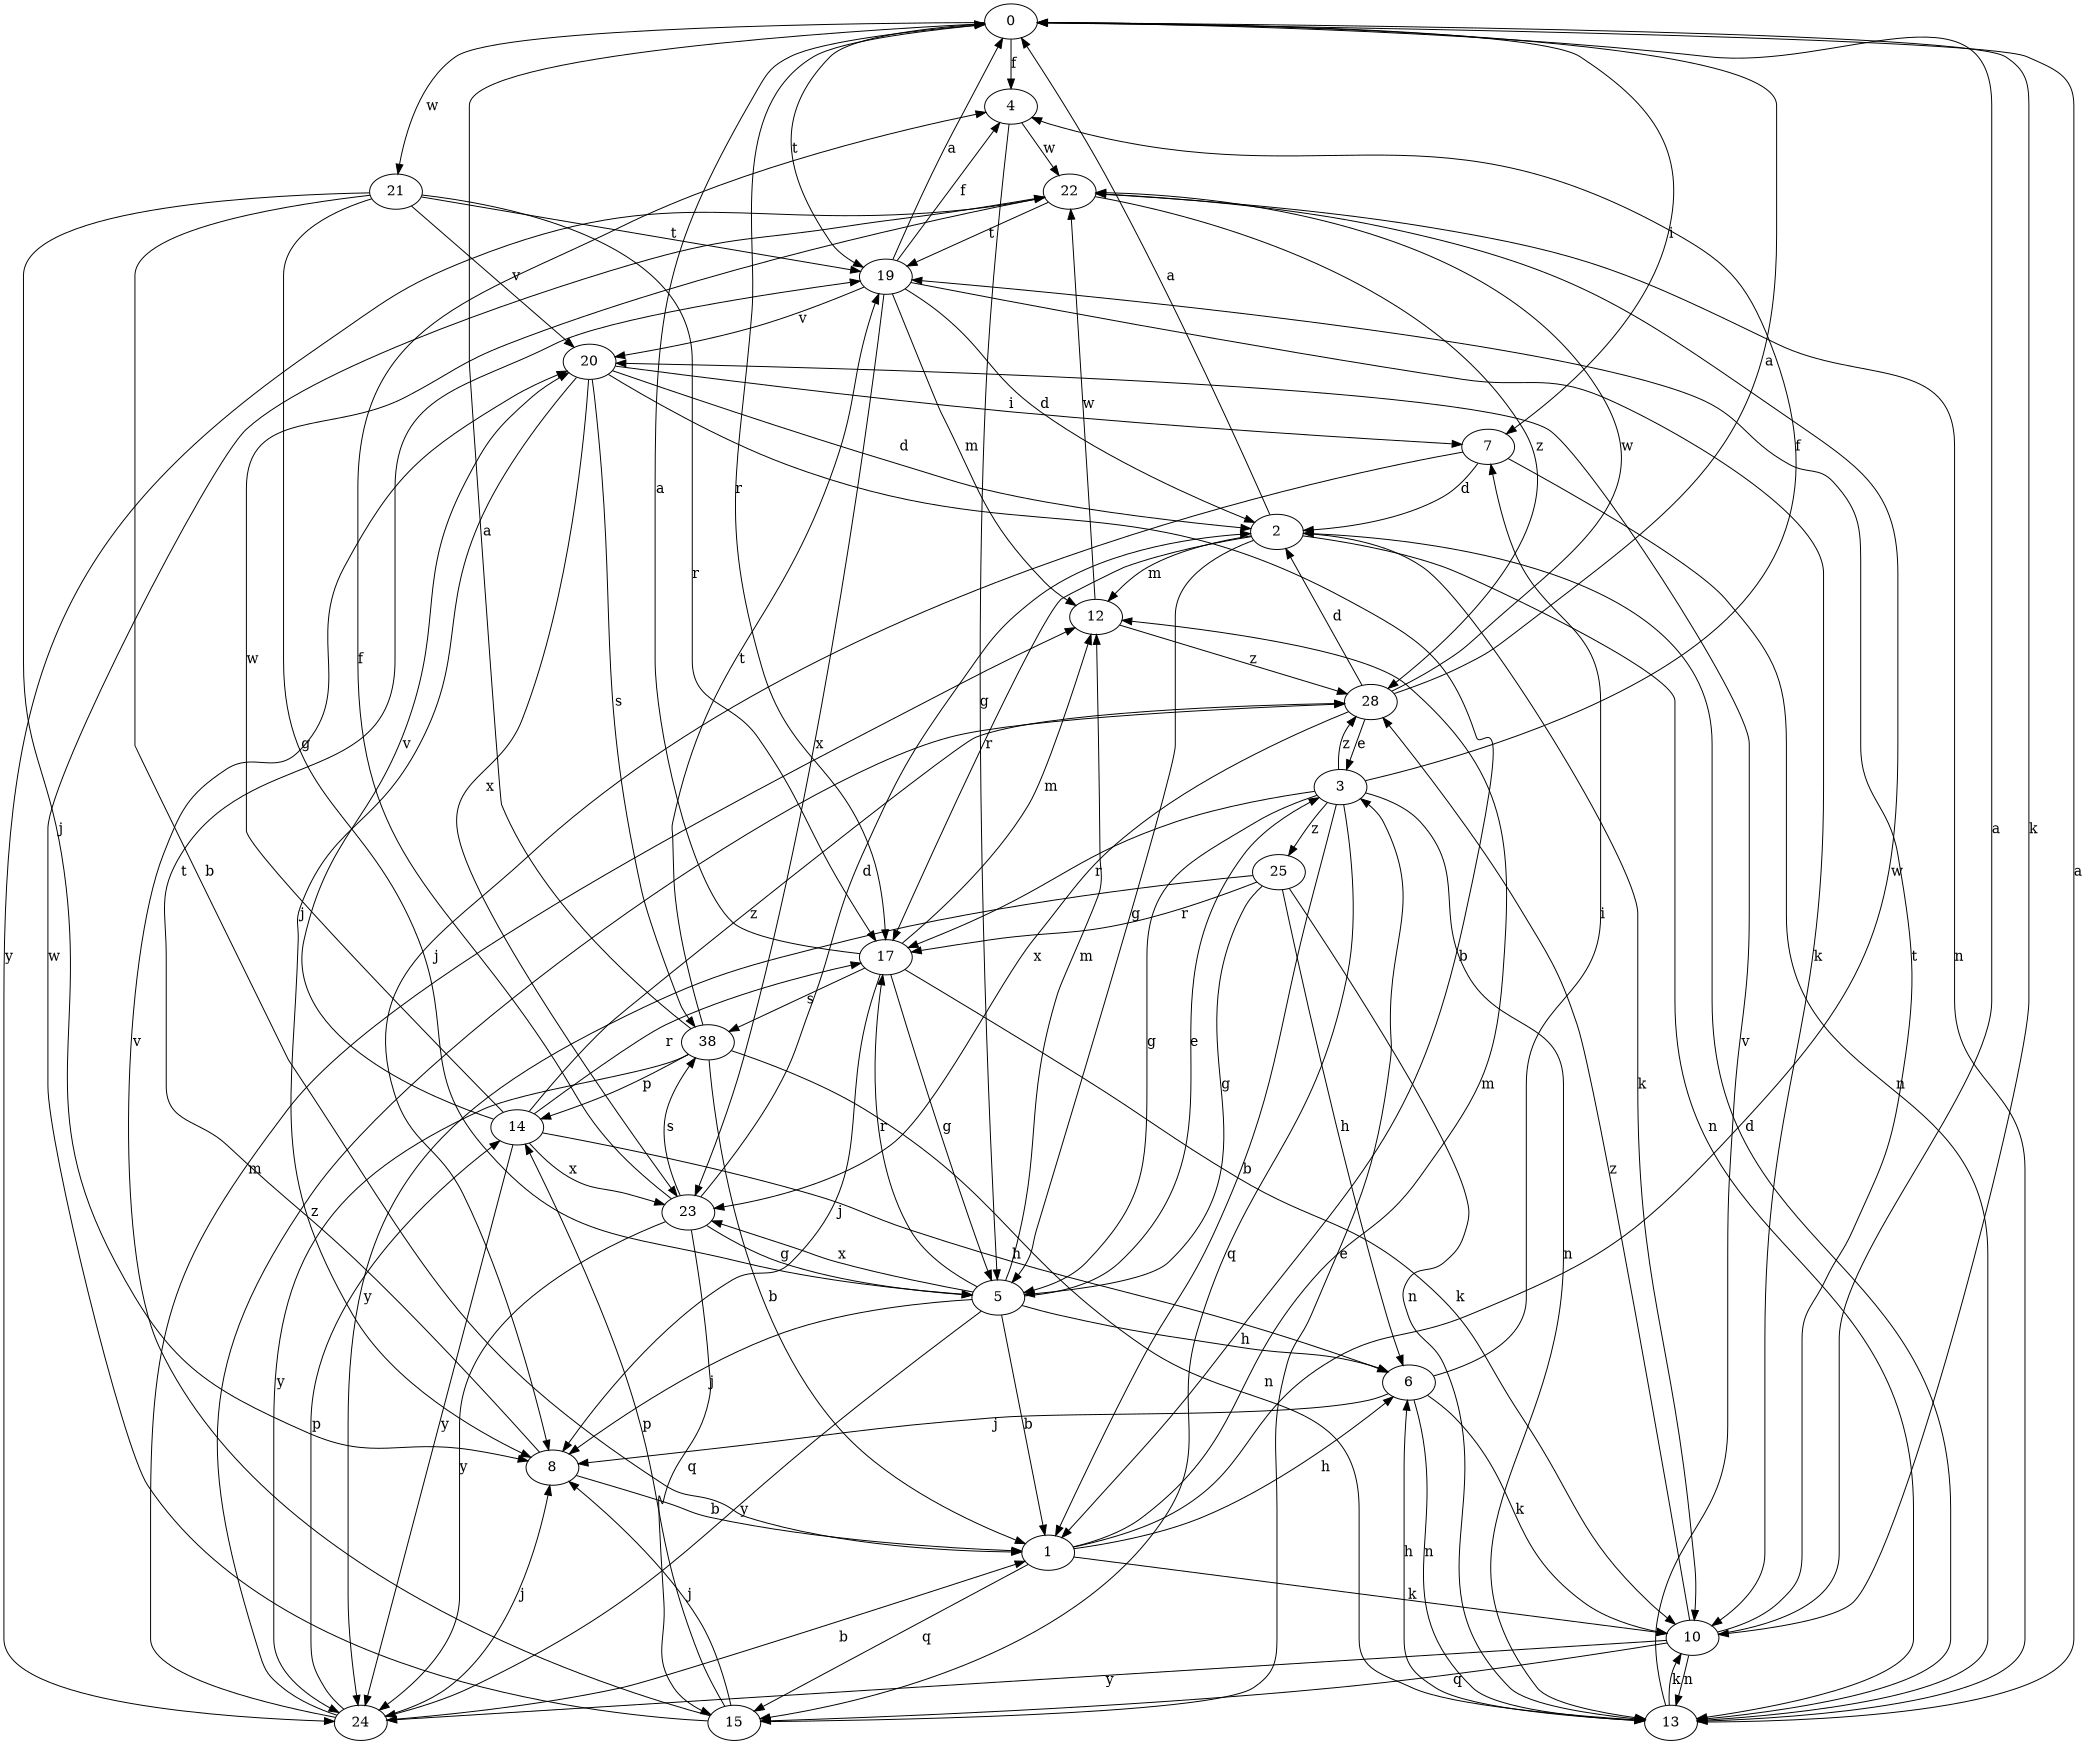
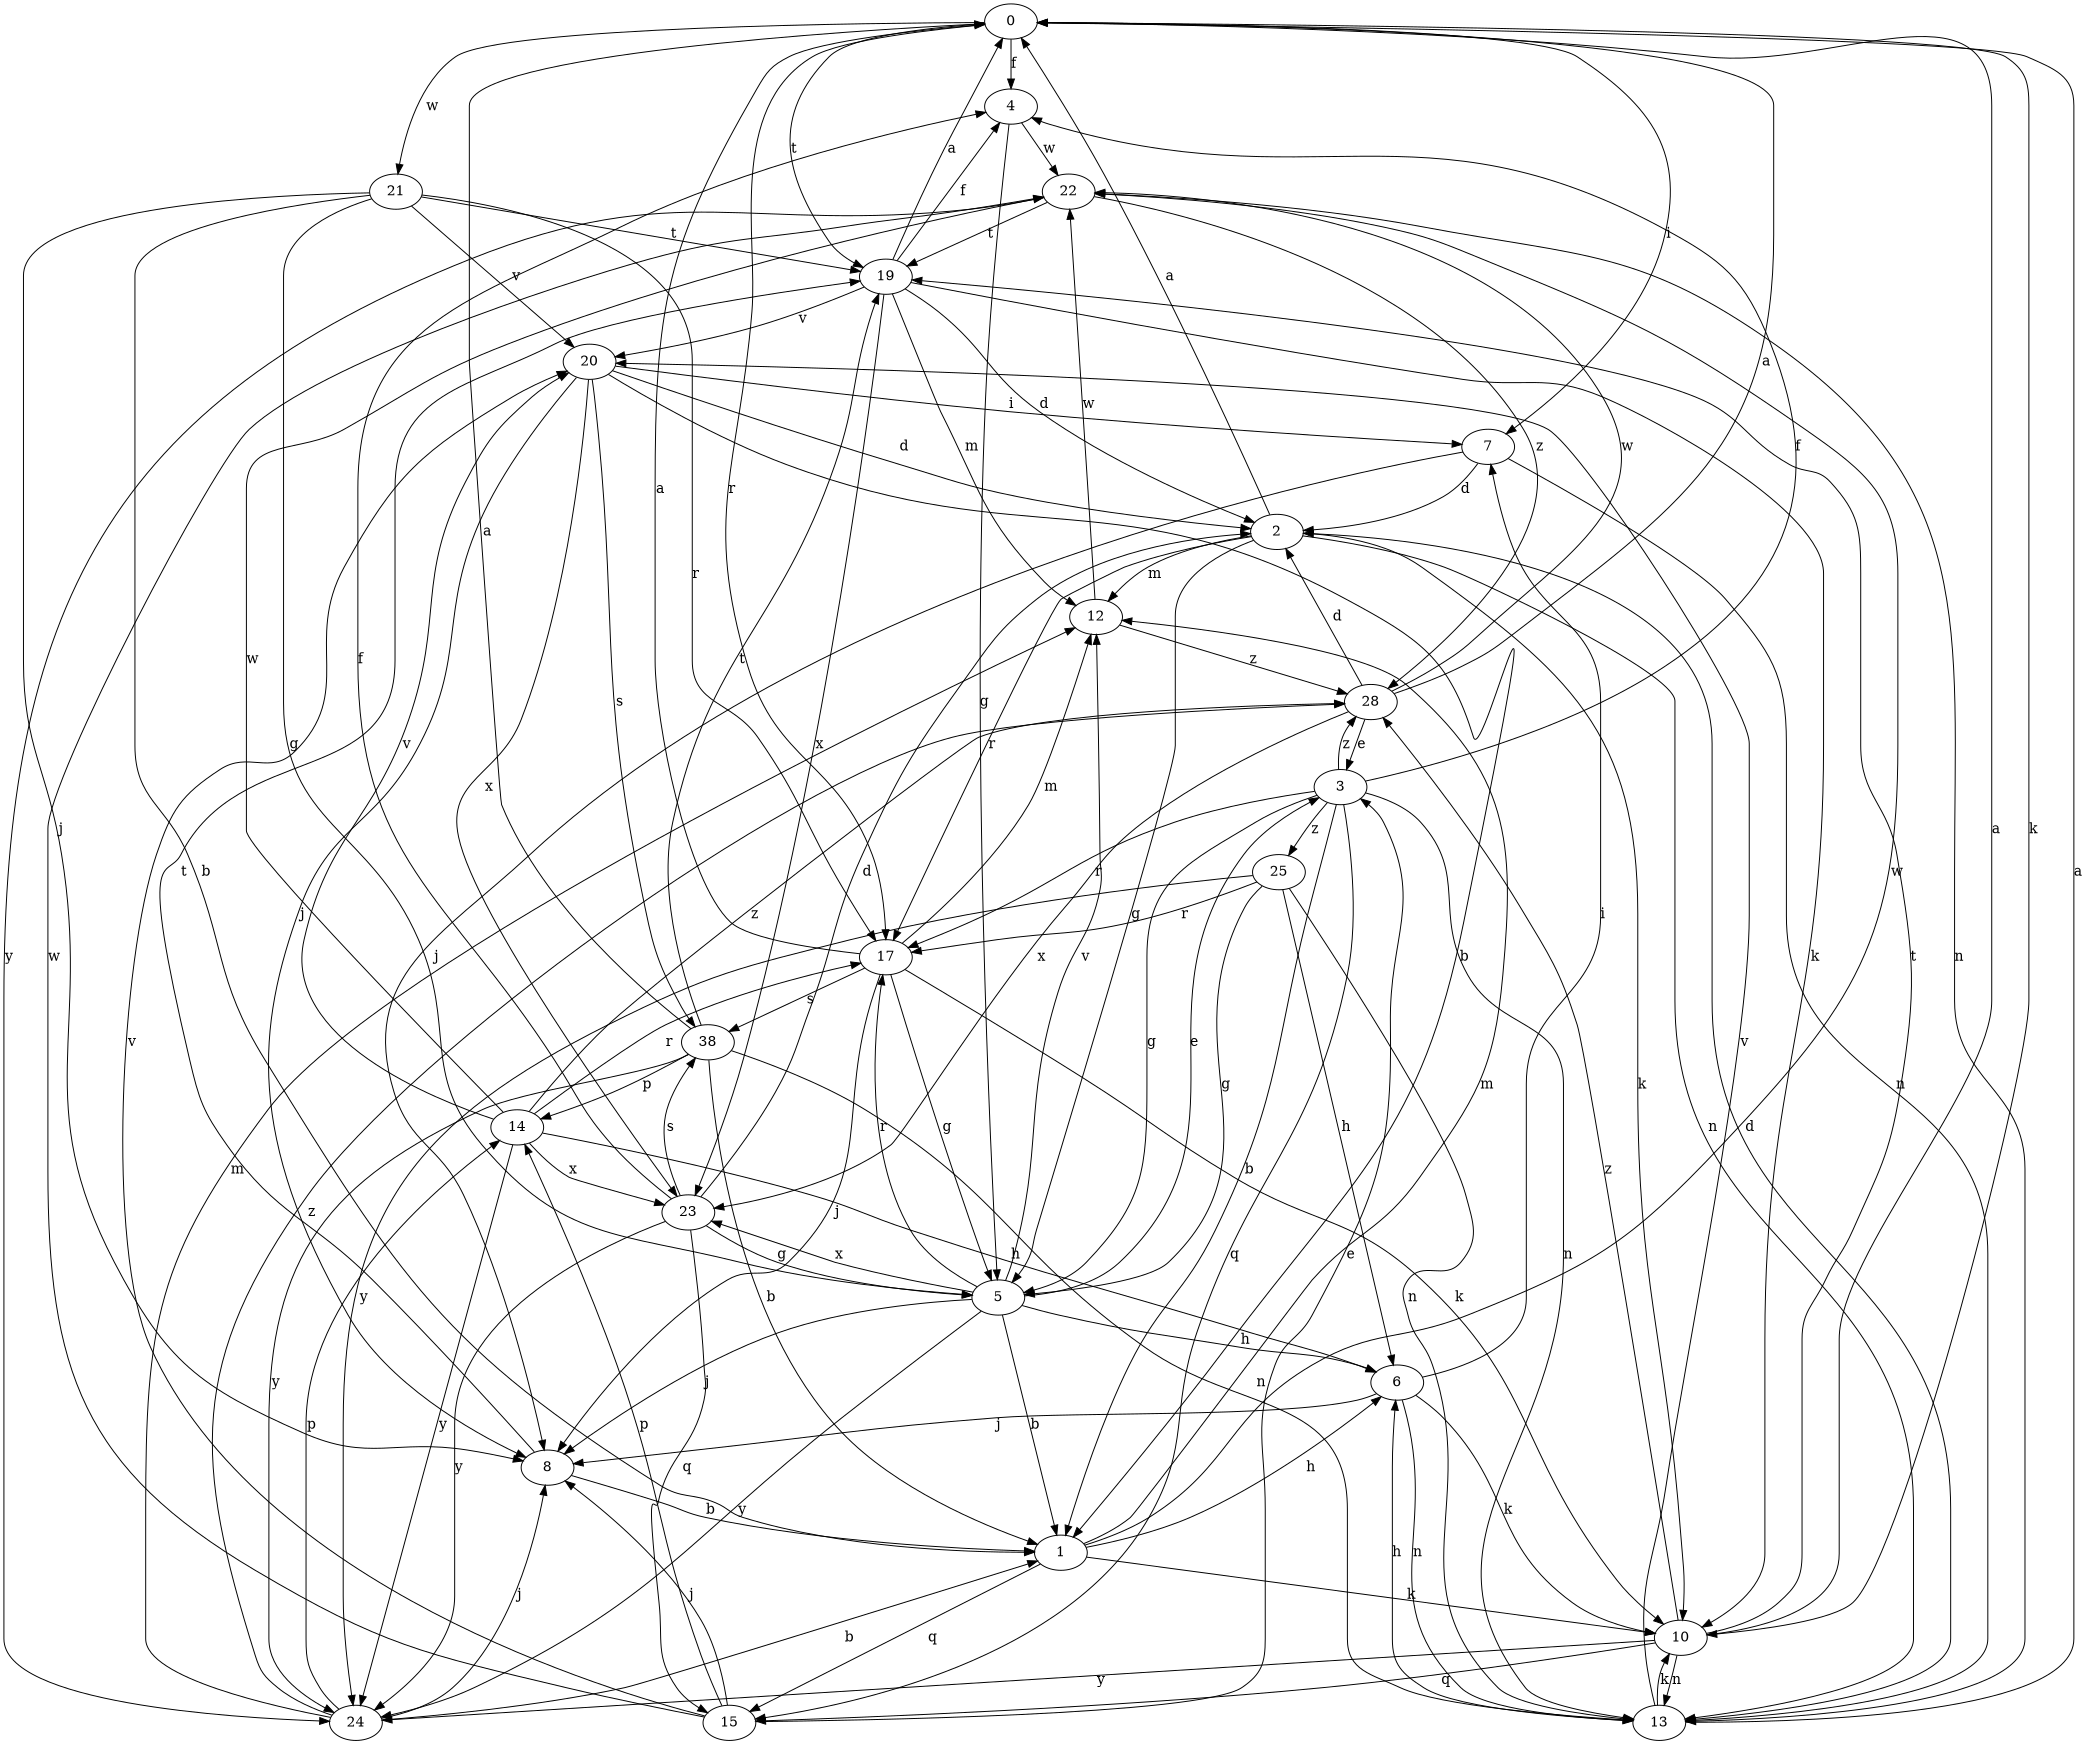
(1086, 957) -> (1086, 957)
